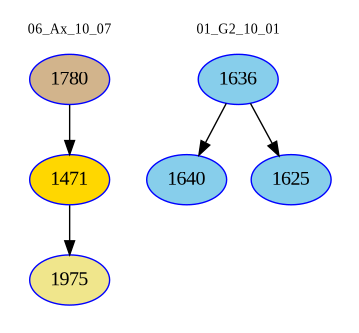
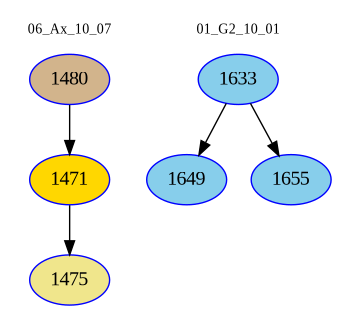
(70, 79) -> (70, 79)
(238, 79) -> (238, 79)
(187, 180) -> (187, 180)
(291, 180) -> (291, 180)
(70, 280) -> (70, 280)
